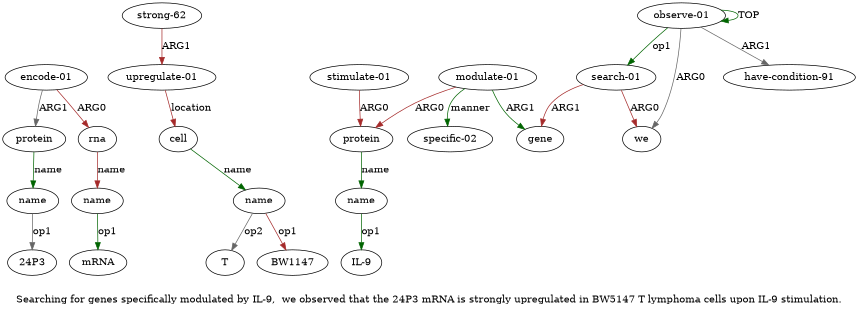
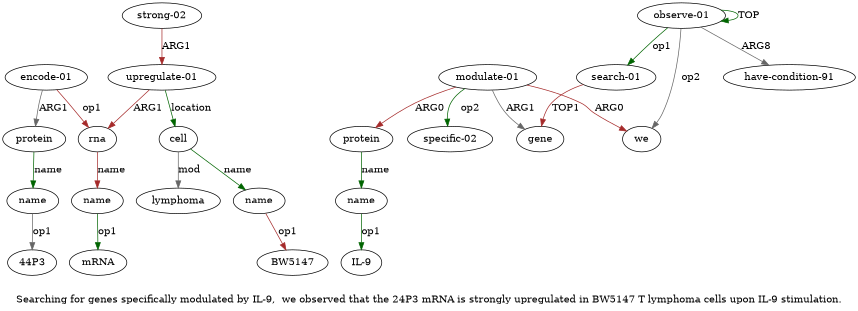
(162, 16) -> (162, 16)
(756, 46) -> (756, 46)
(359, 77) -> none
(691, 77) -> (691, 77)
(169, 105) -> (169, 105)
(628, 105) -> (576, 101)
none -> (131, 107)
(92, 108) -> (92, 108)
(470, 108) -> (470, 108)
(566, 108) -> (566, 108)
(503, 109) -> (503, 109)
none -> (178, 201)
(32, 263) -> (32, 263)
(225, 263) -> none
(293, 263) -> (293, 263)
